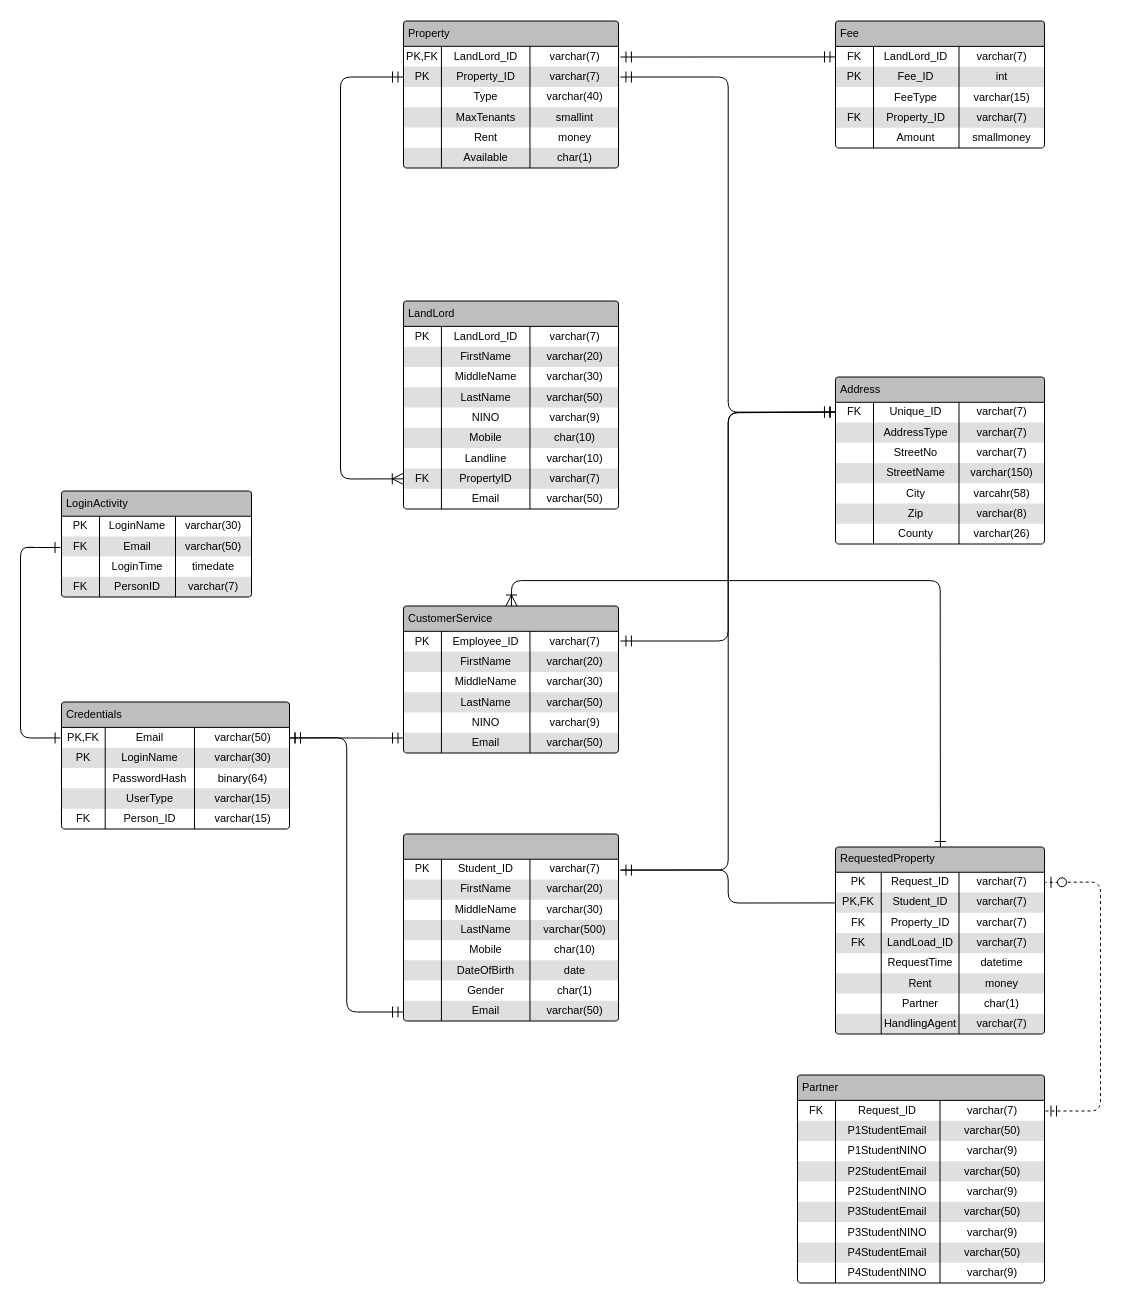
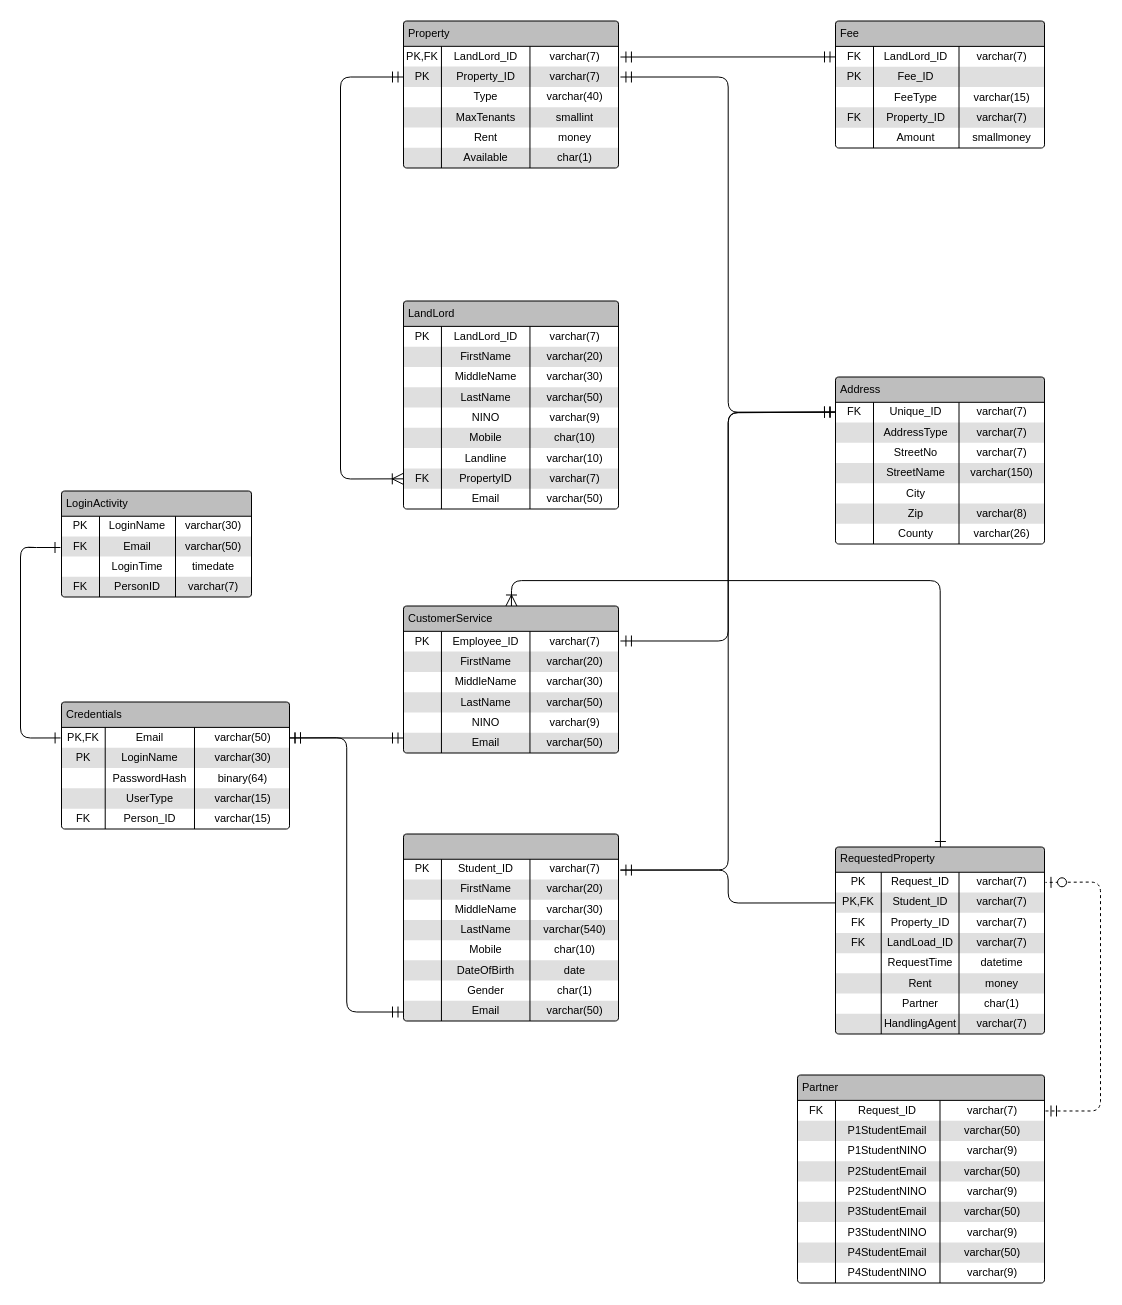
(1002, 77) -> none
(1002, 493) -> none
(575, 930) -> (575, 930)
